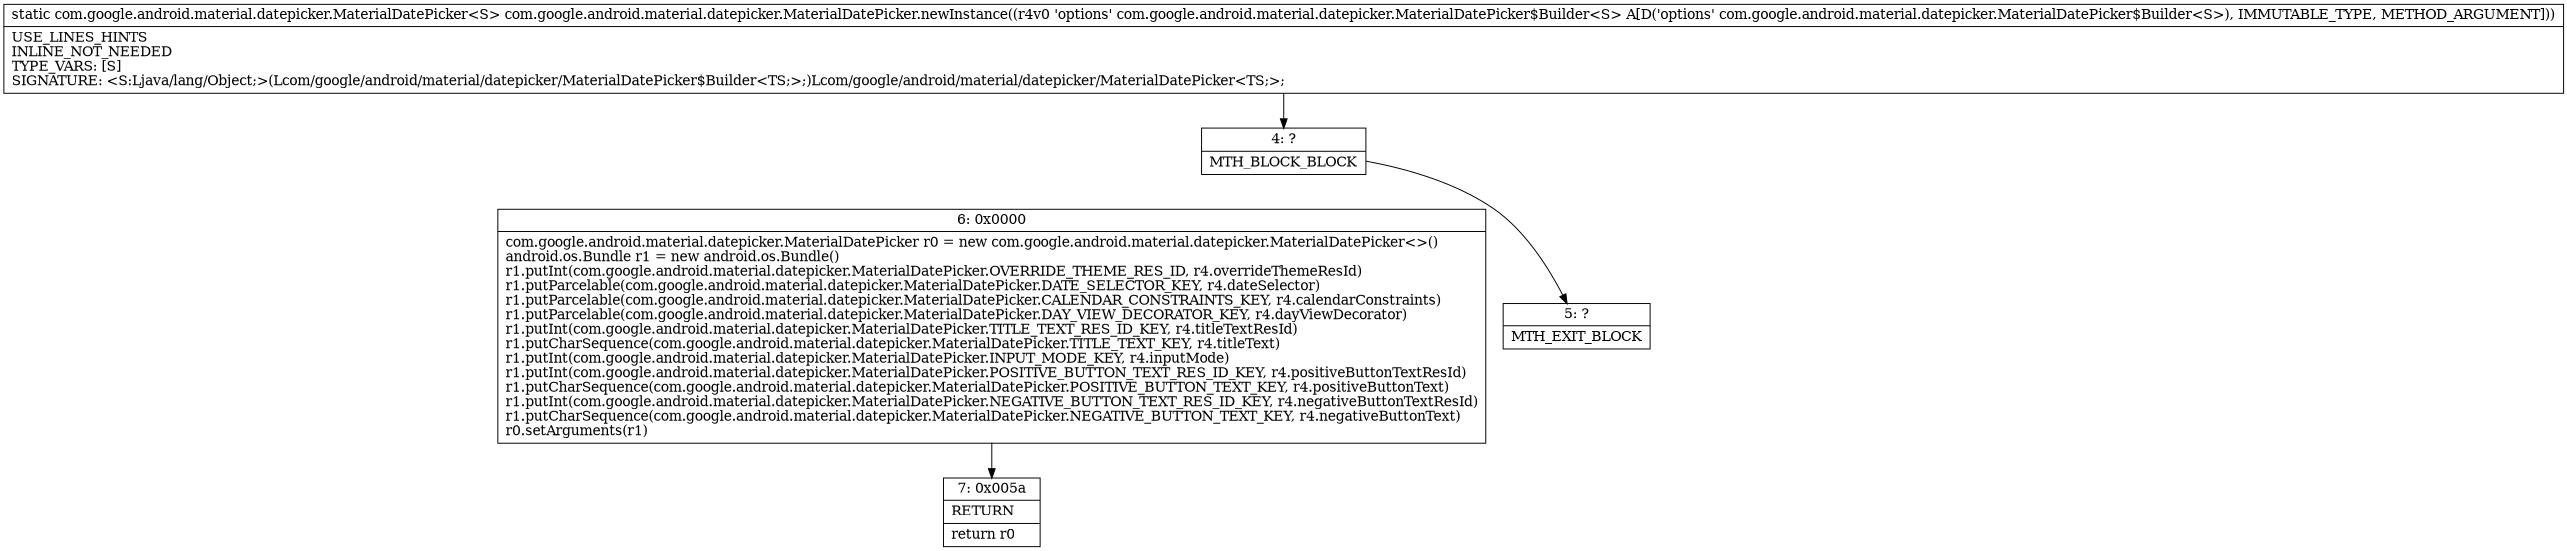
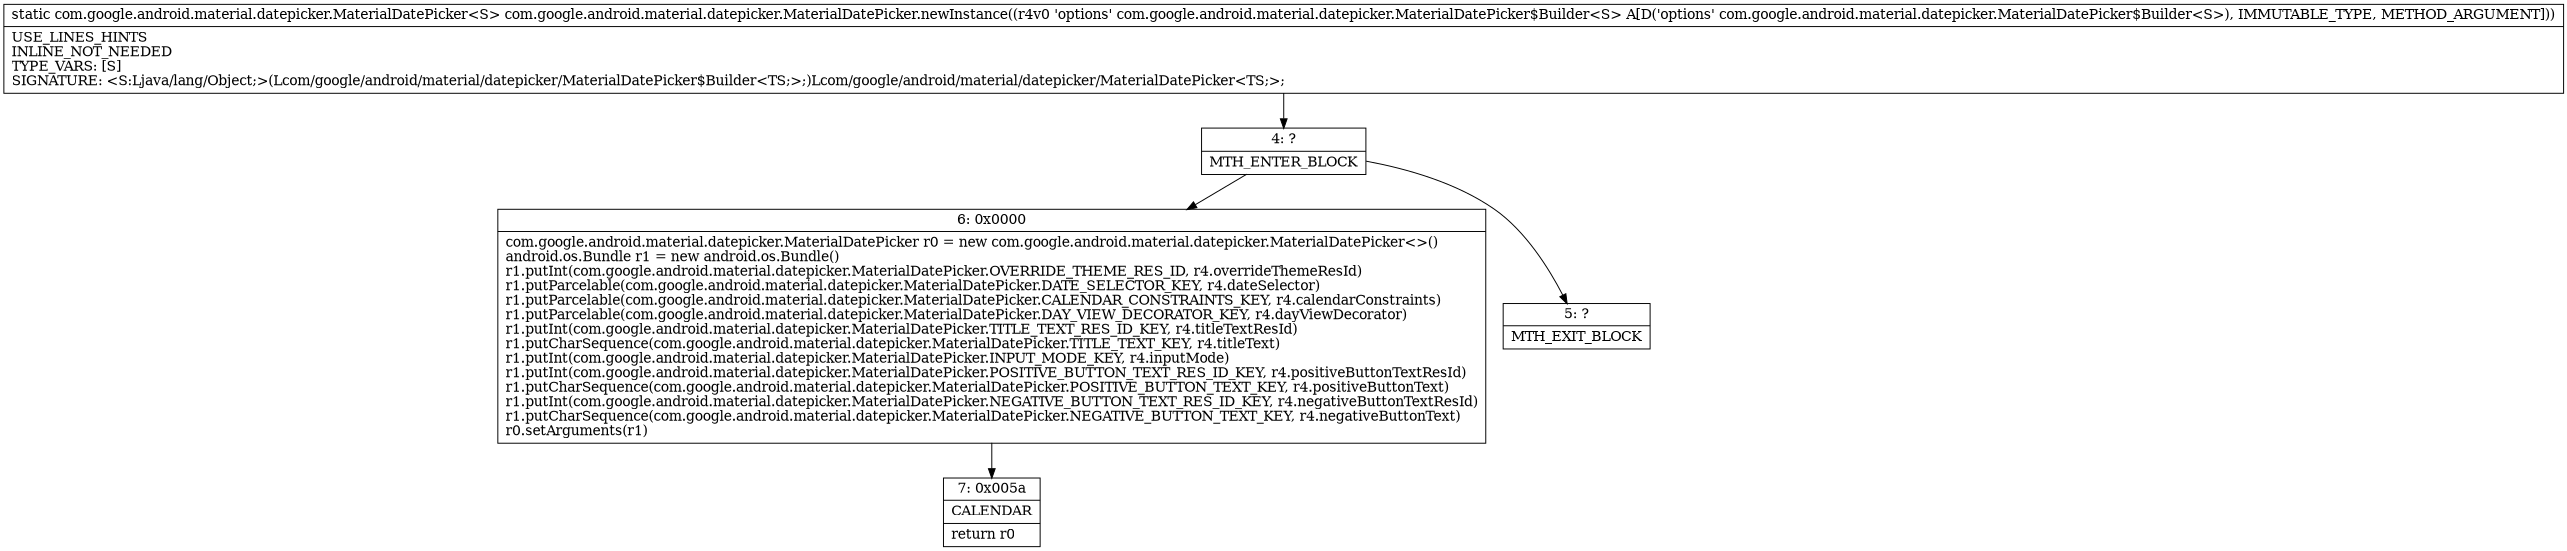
(1283, 162) -> (1284, 162)
none -> (1221, 189)
(983, 511) -> (992, 511)
